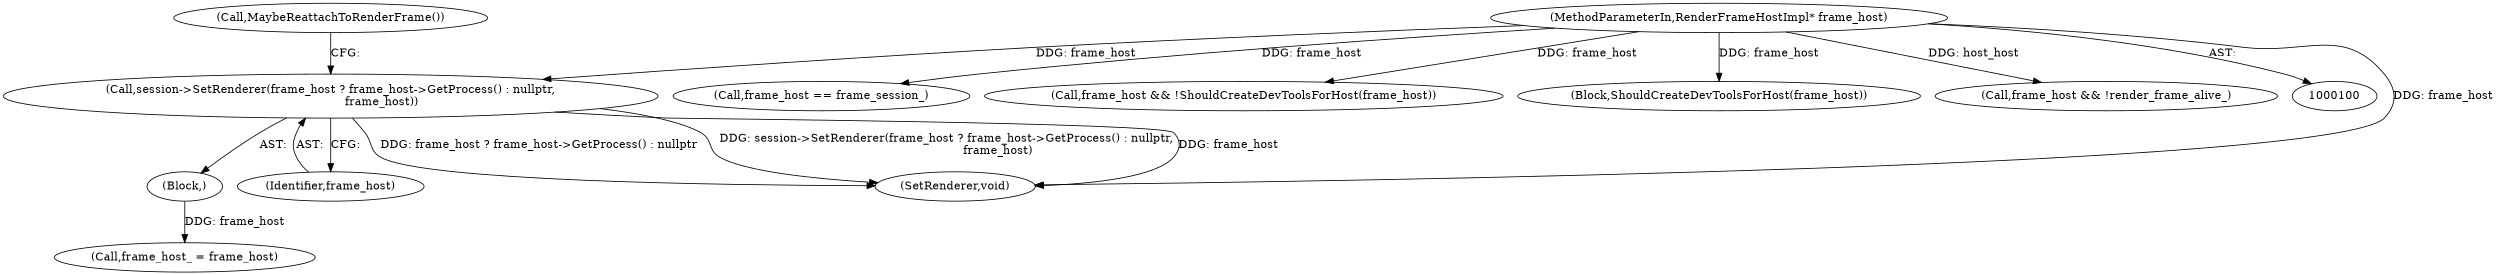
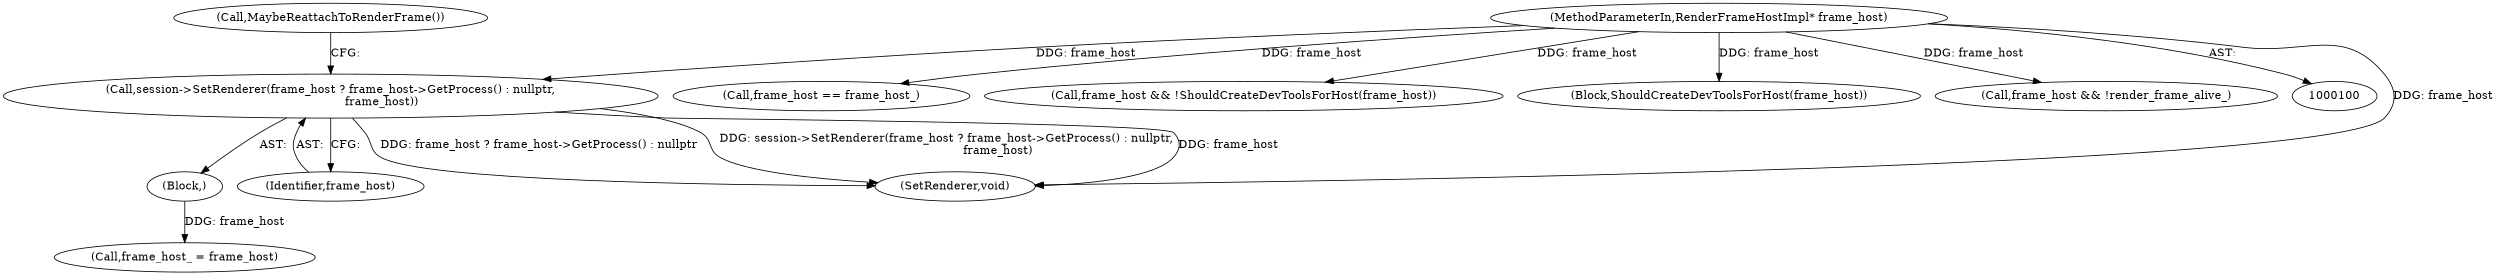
(1974, 53) -> (1974, 53)
(821, 96) -> (821, 96)
